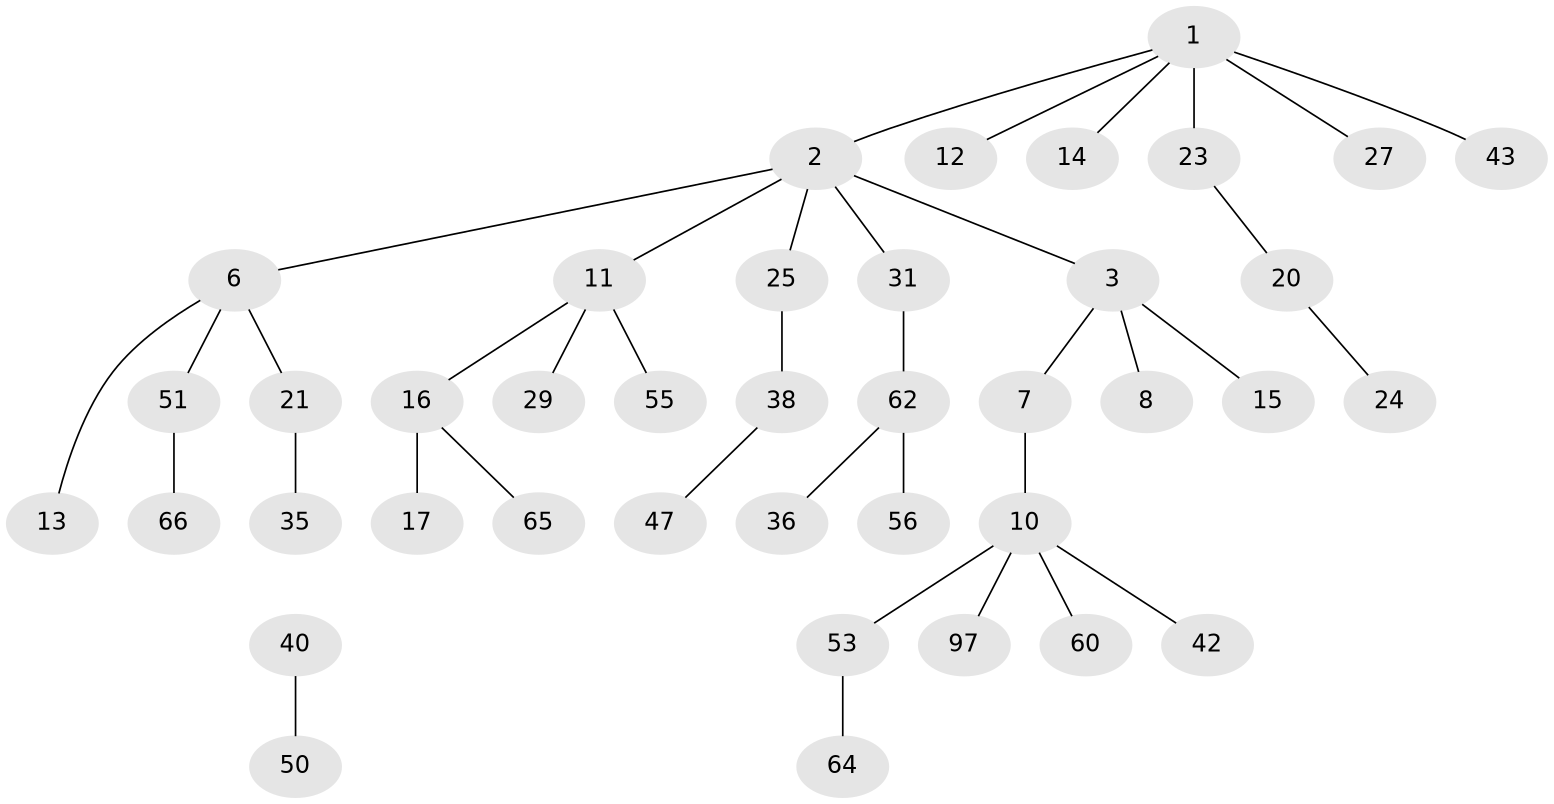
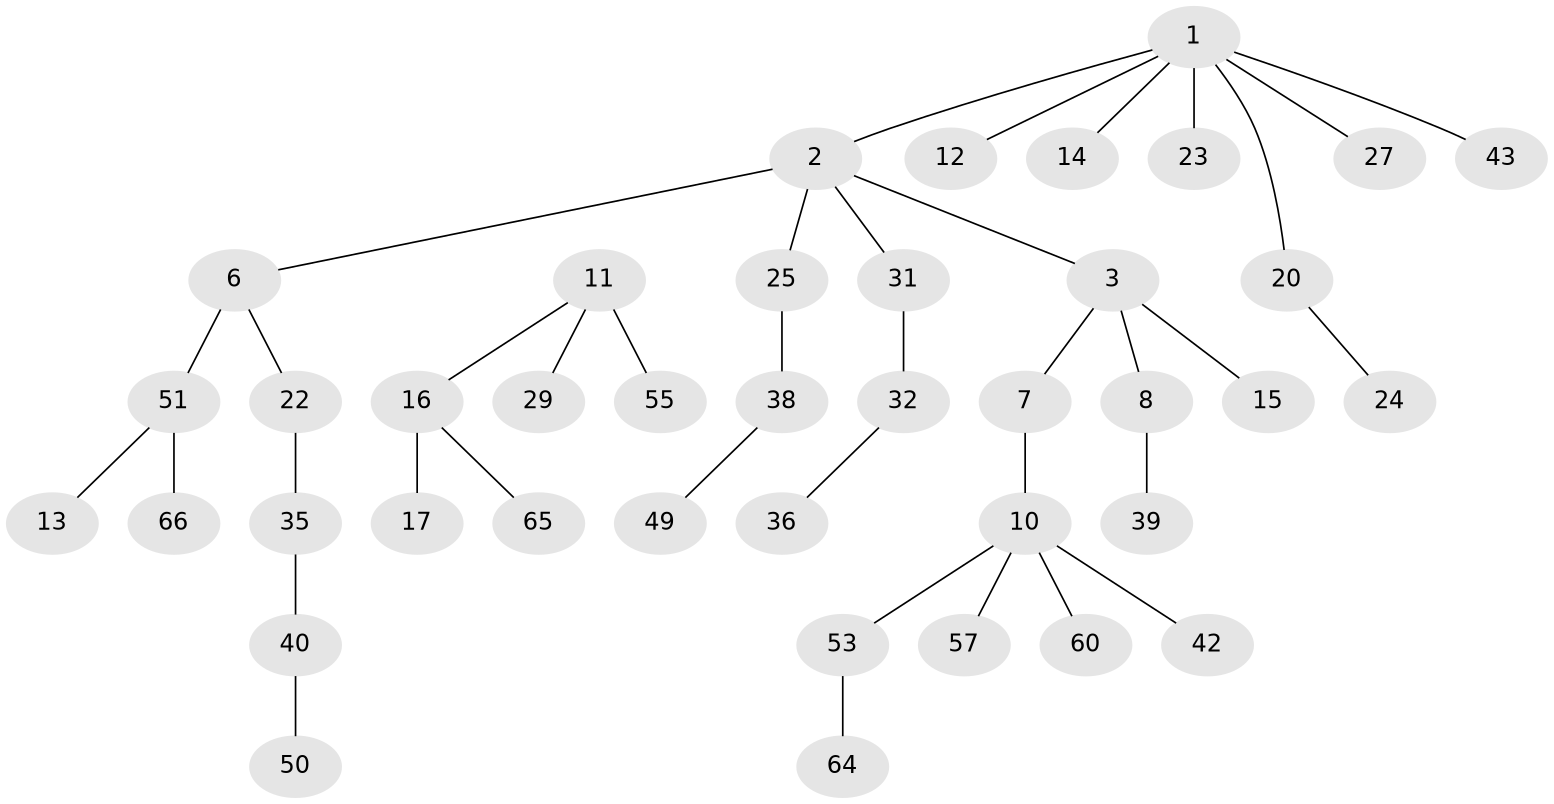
(708, 220) -> none
(1241, 220) -> (1264, 152)
(107, 380) -> (113, 463)
(296, 402) -> (296, 402)
(904, 402) -> (904, 402)
(660, 524) -> (660, 524)
(904, 524) -> none
none -> (1147, 524)
none -> (296, 585)
(964, 645) -> (964, 645)
